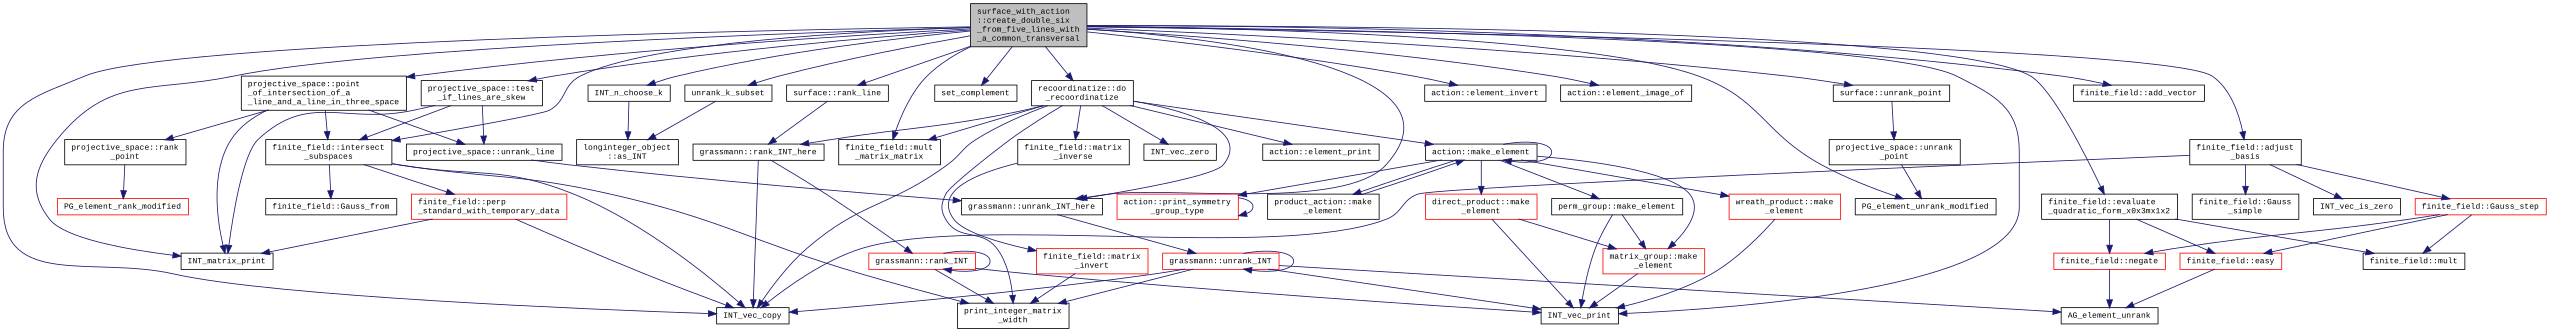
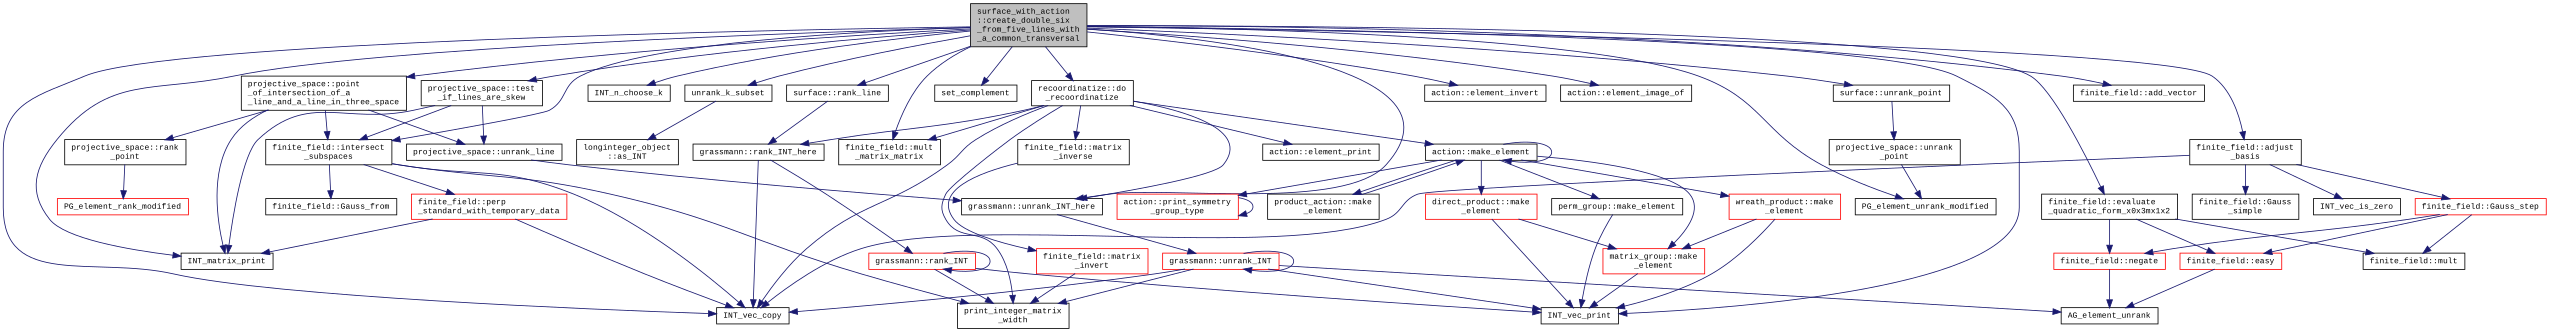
(629, 116) -> none
(1180, 152) -> none
(1632, 228) -> (1723, 232)
